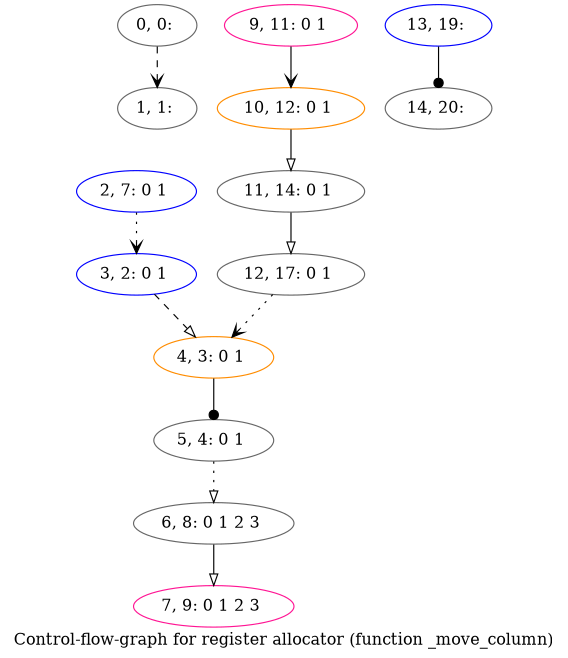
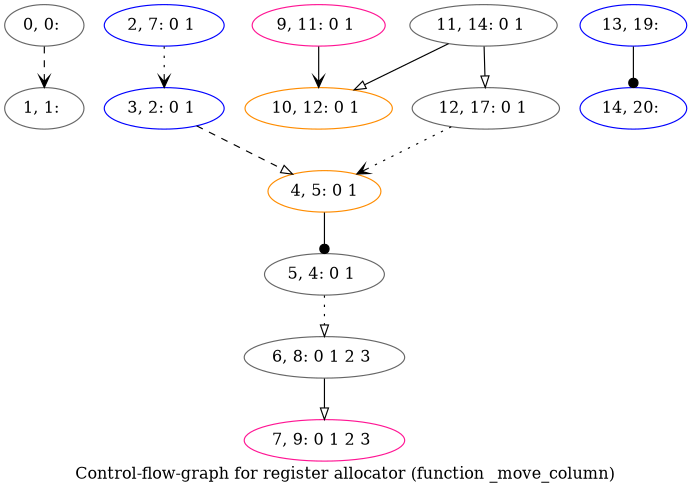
(439, 108) -> (633, 108)
(291, 144) -> (407, 64)
(214, 357) -> (324, 191)
